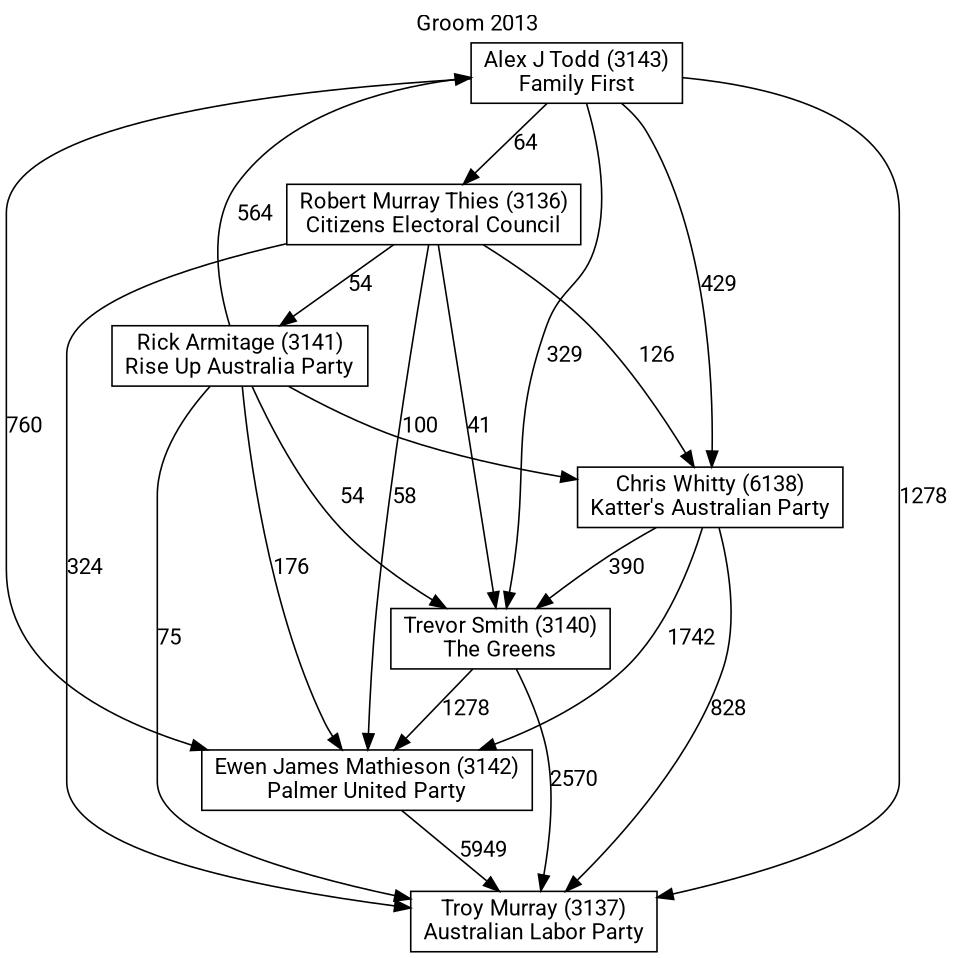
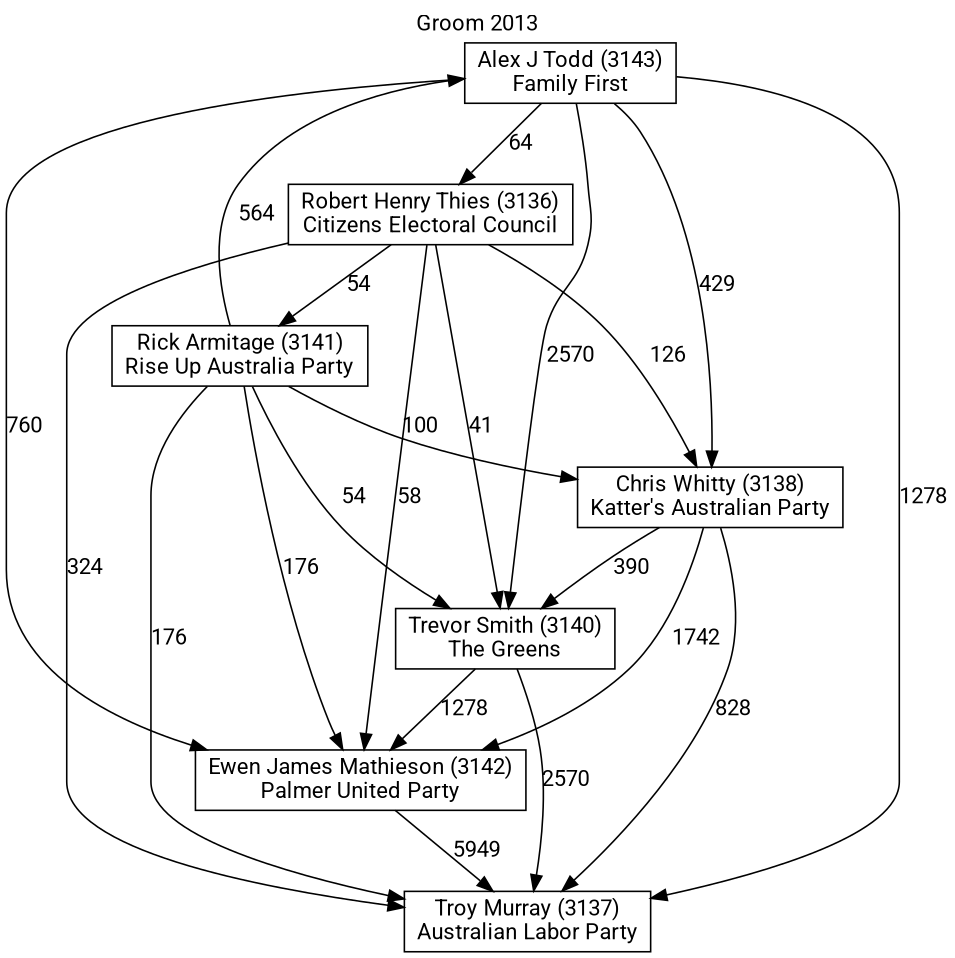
(434, 215) -> (431, 215)
(565, 356) -> (571, 356)
(710, 497) -> (710, 497)
(170, 639) -> (169, 639)
